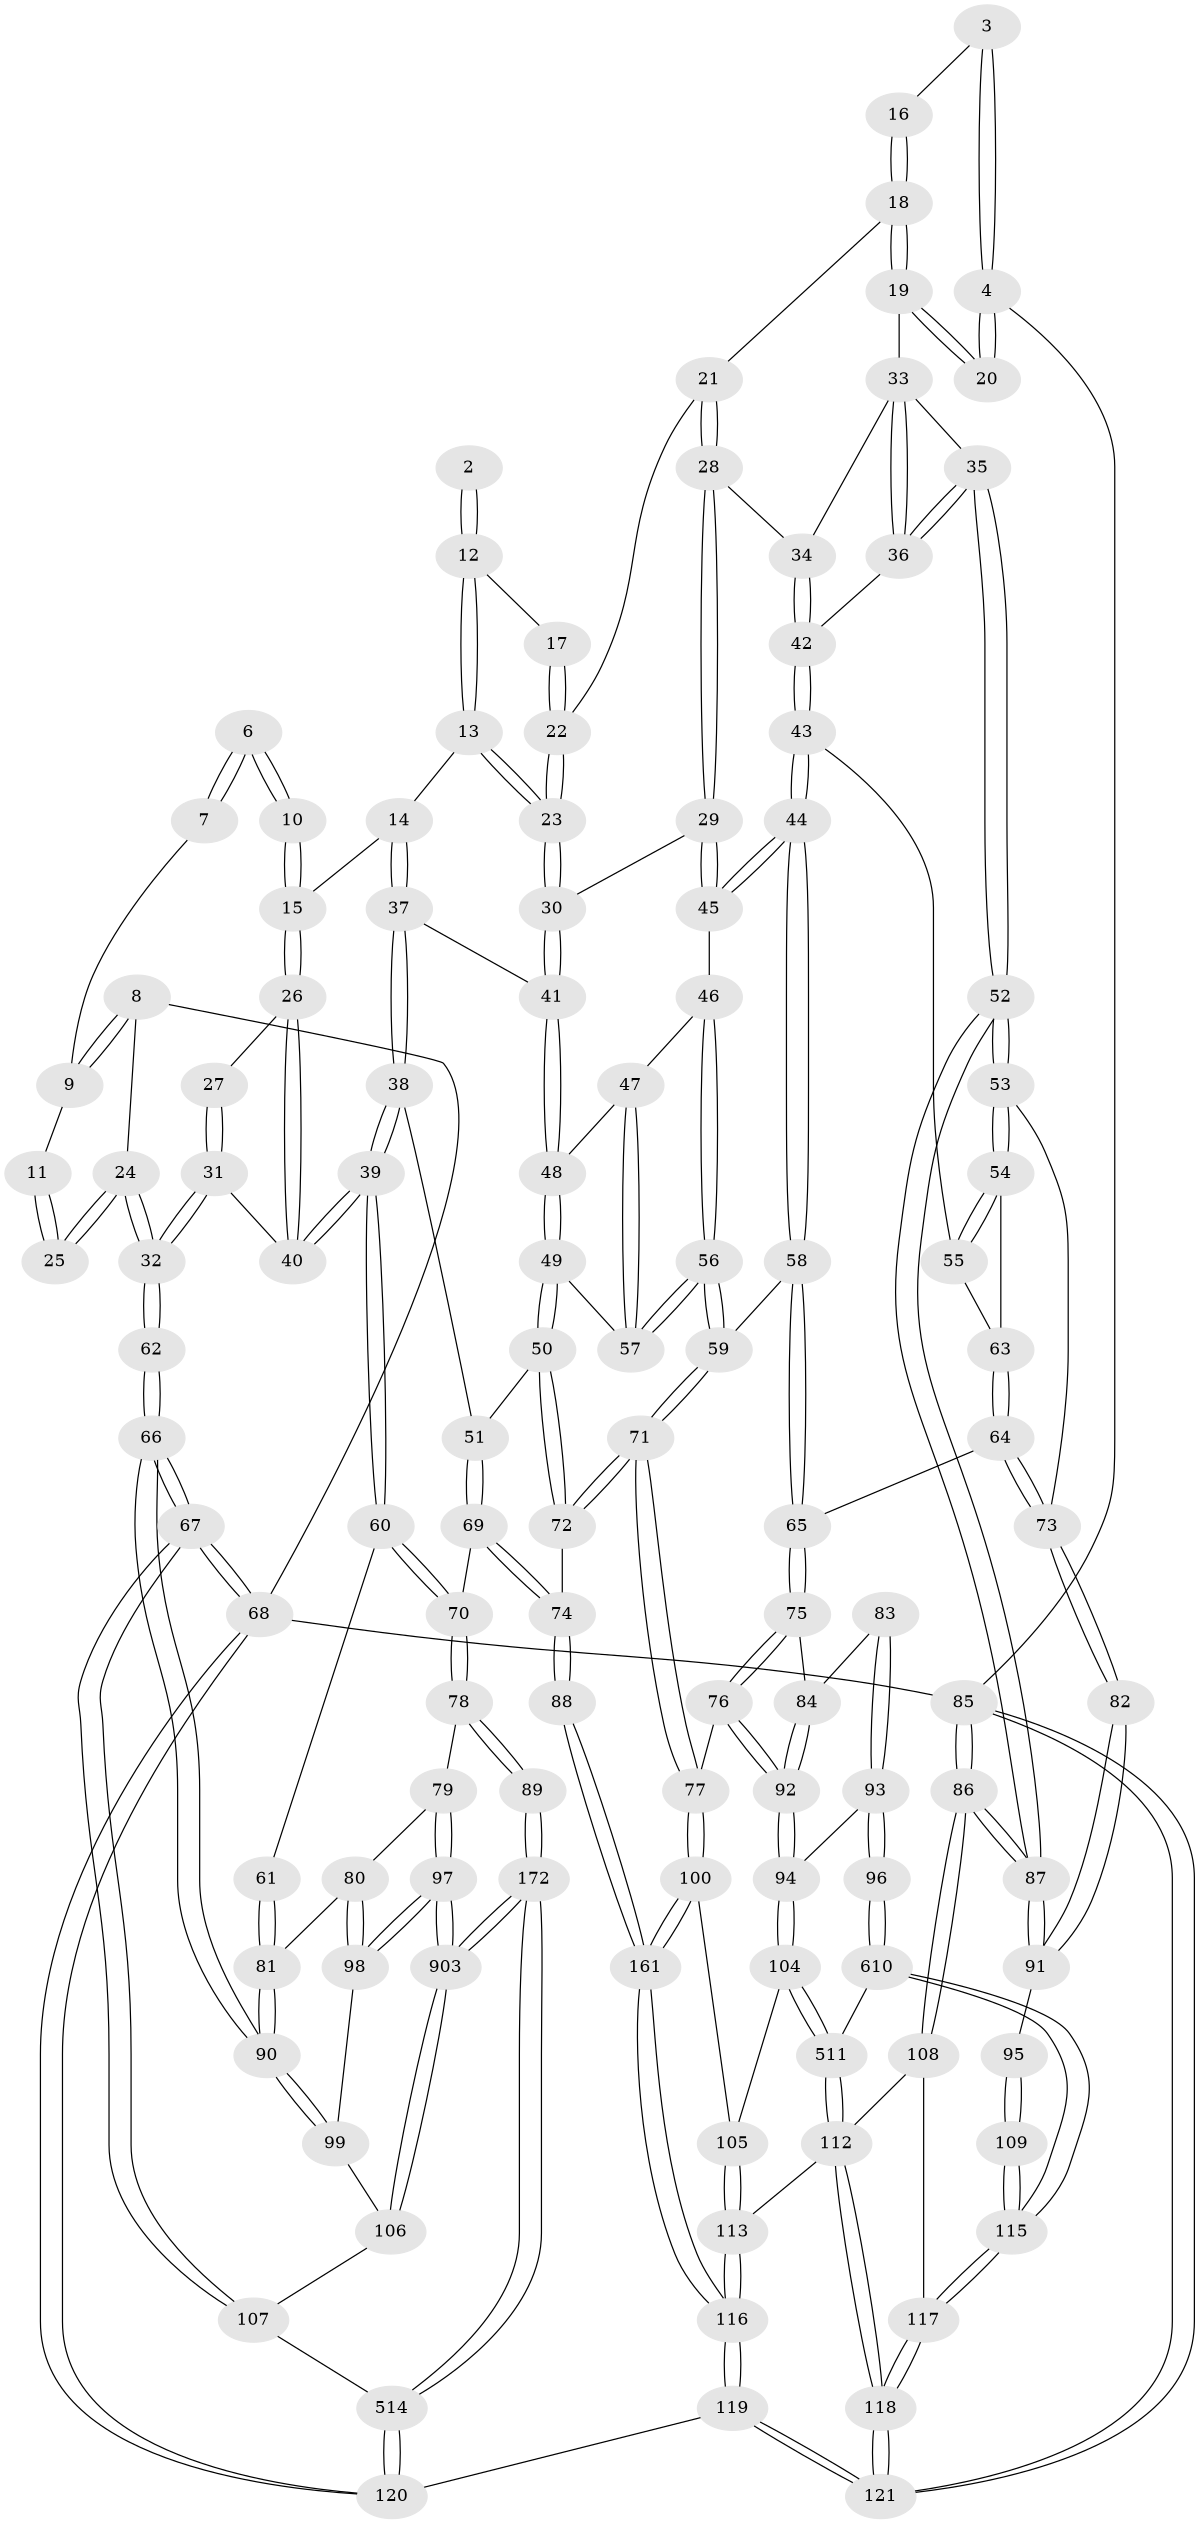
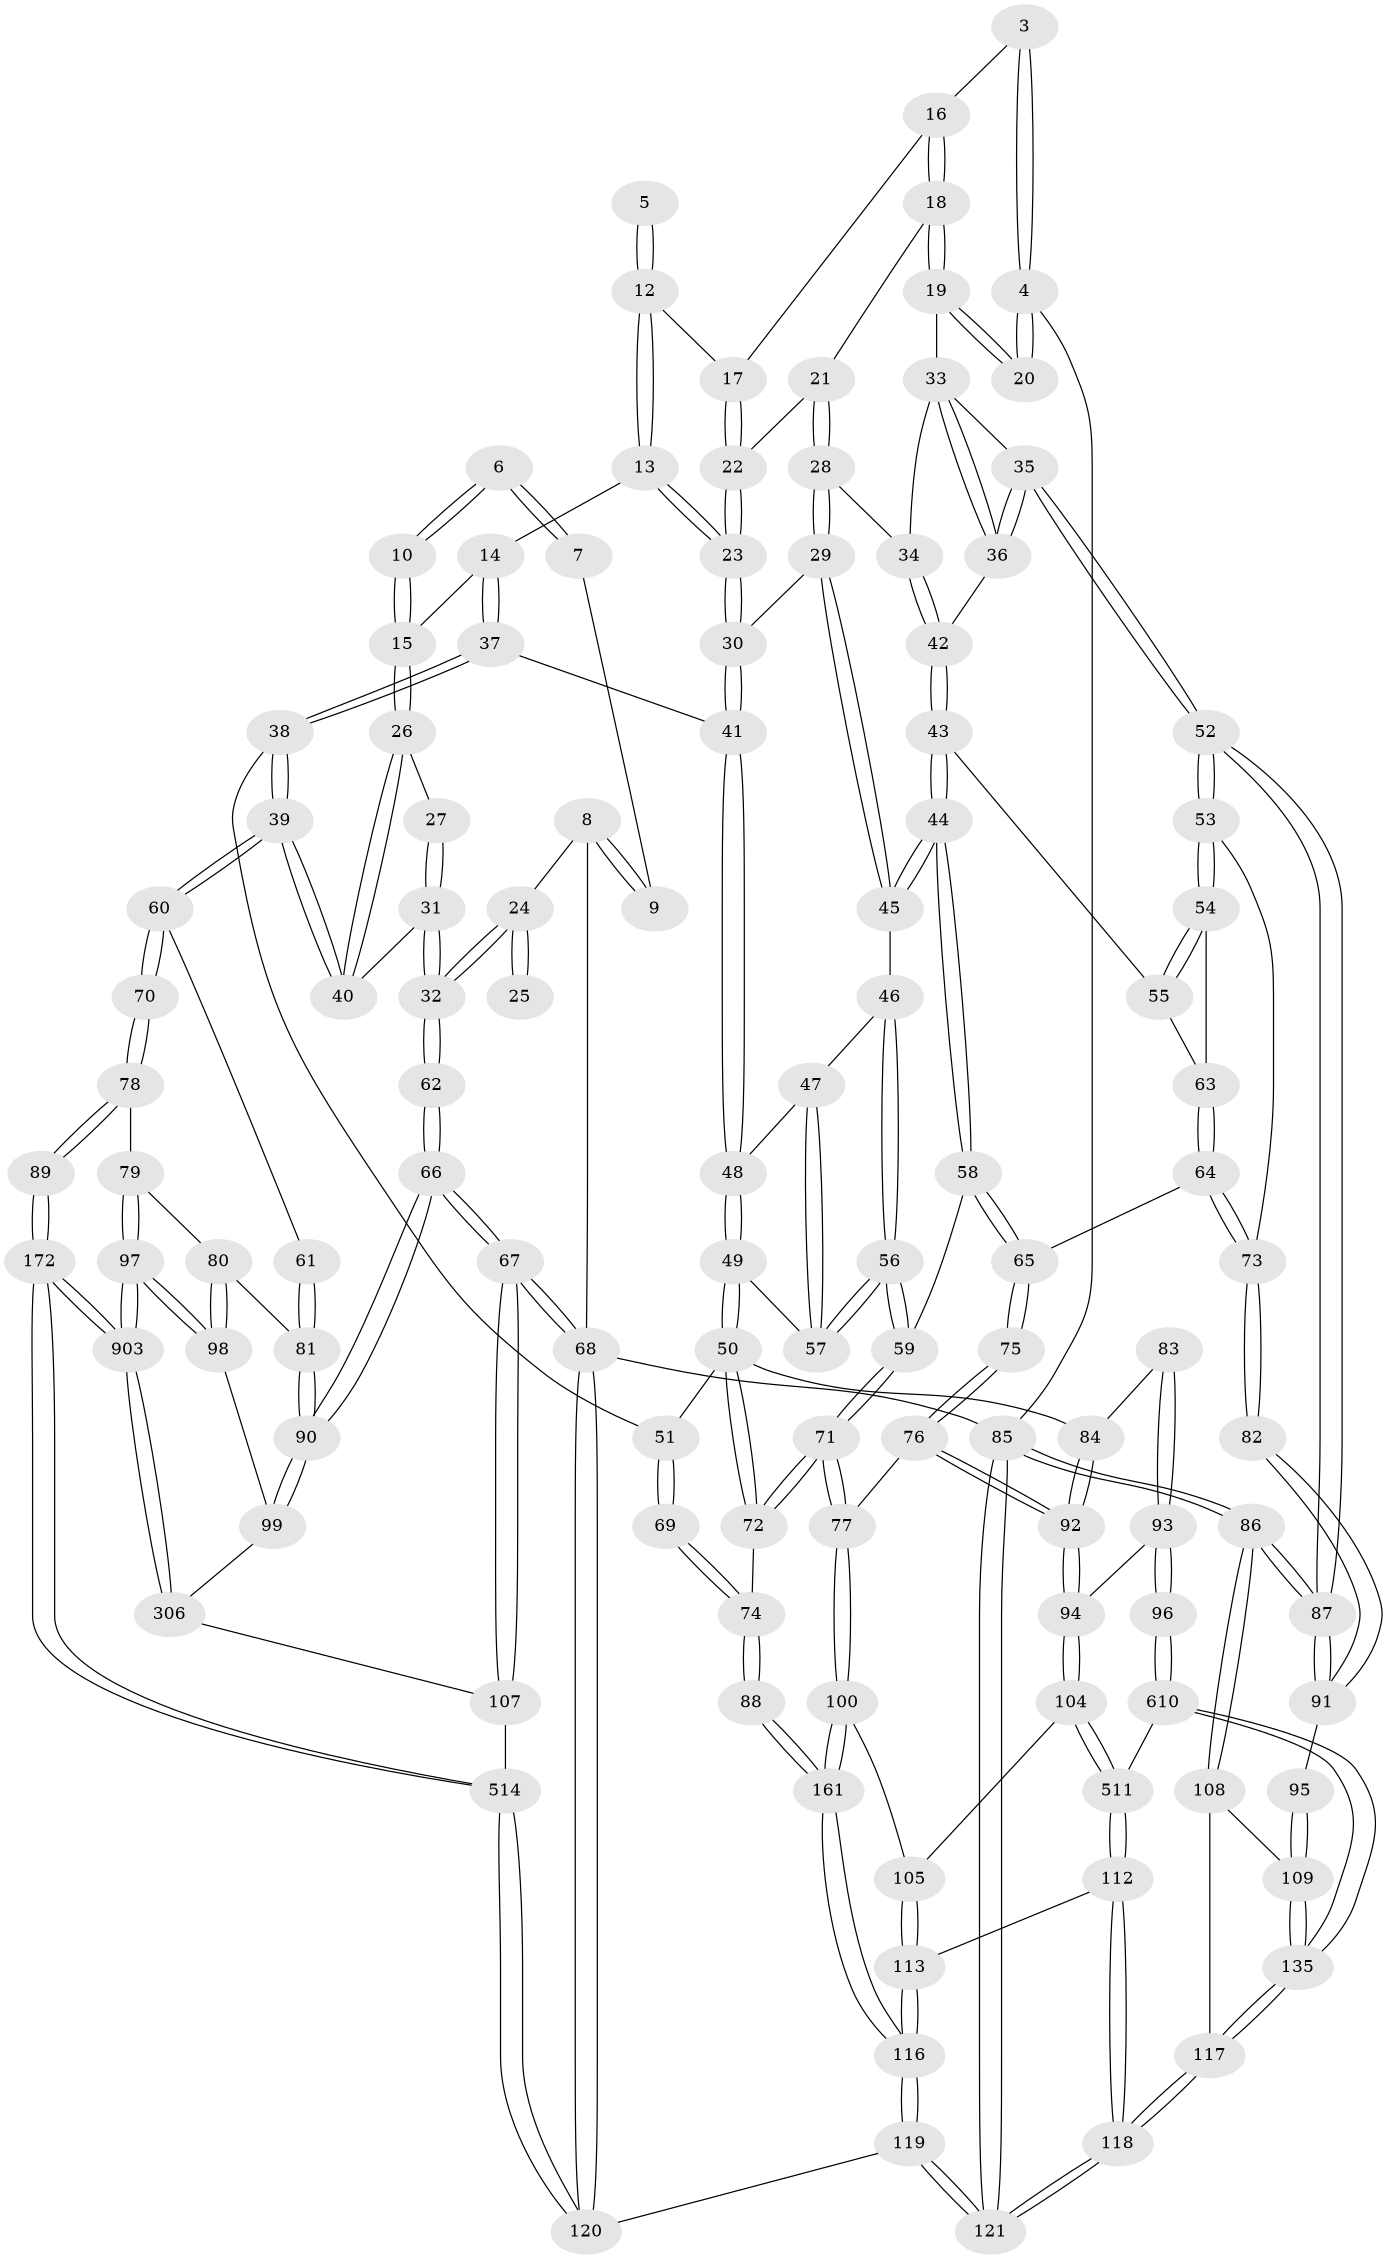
none -> (835, 248)
(469, 468) -> (645, 203)
(38, 1174) -> none
(467, 1570) -> none
(802, 1659) -> (910, 1394)
(880, 2100) -> (1254, 1835)
(391, 2232) -> (170, 1615)
(1012, 2232) -> (1298, 1967)
